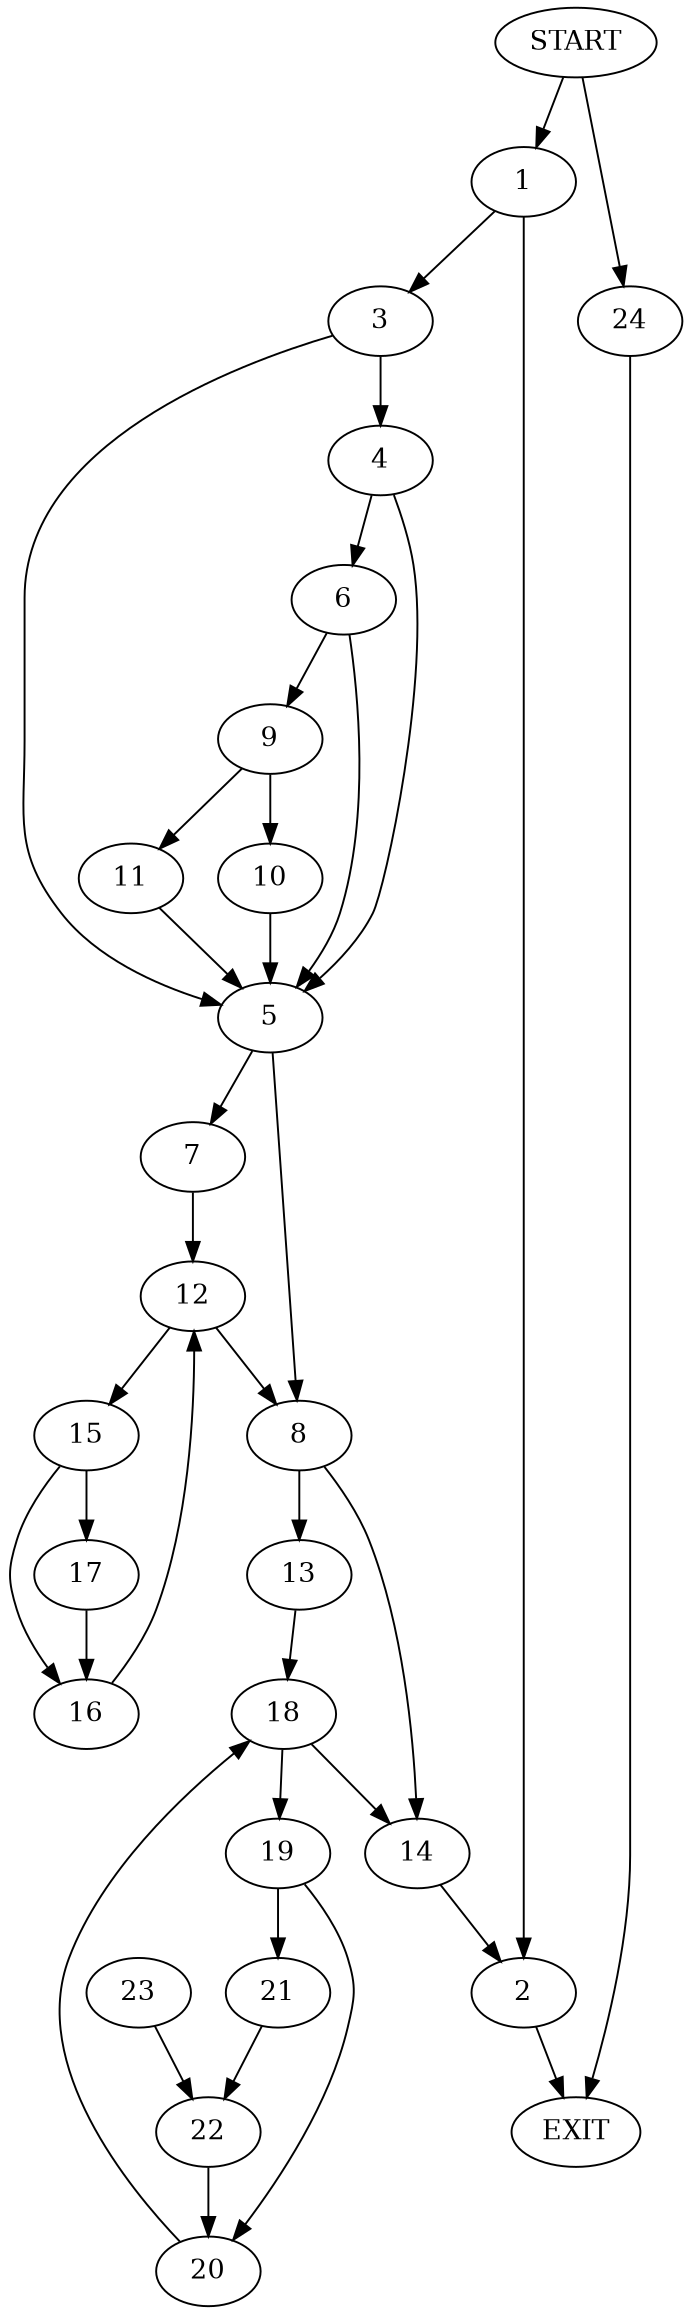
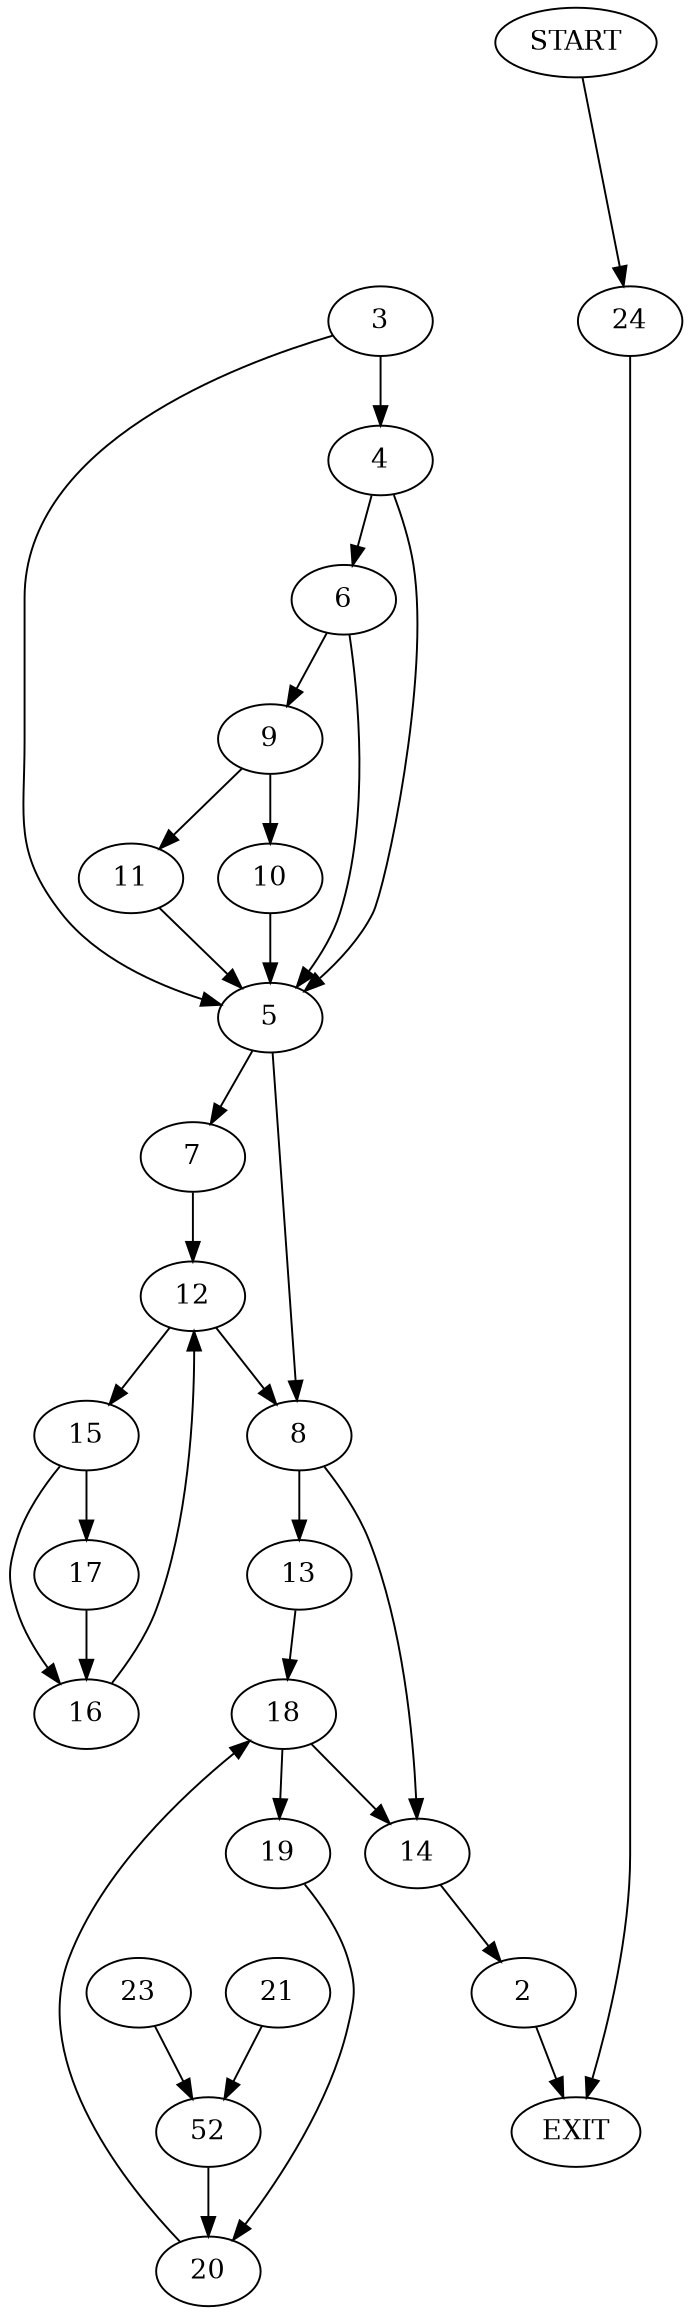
(524, 182) -> none
(278, 1914) -> none
(208, 2132) -> (208, 2132)
